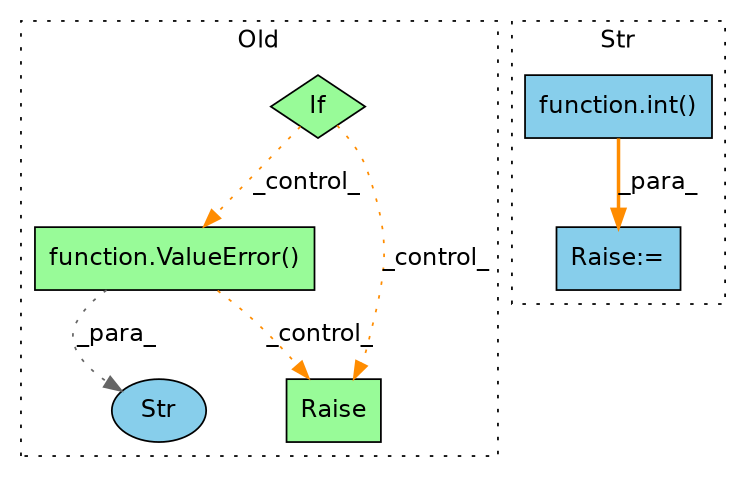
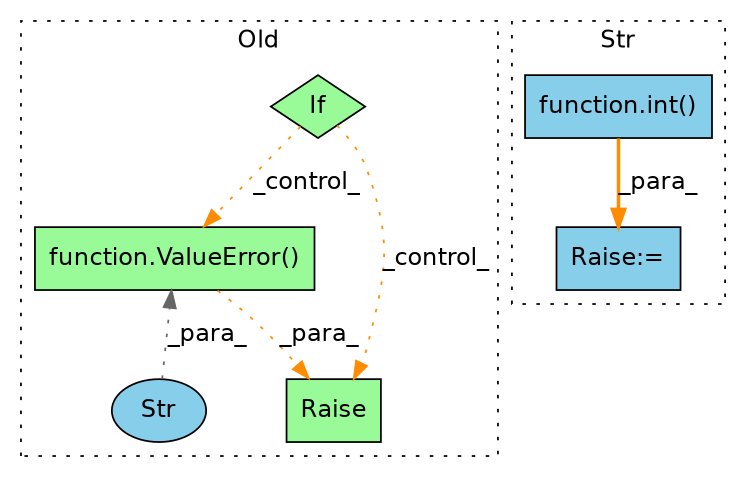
(320, 335) -> (320, 335)
(73, 336) -> (166, 343)
